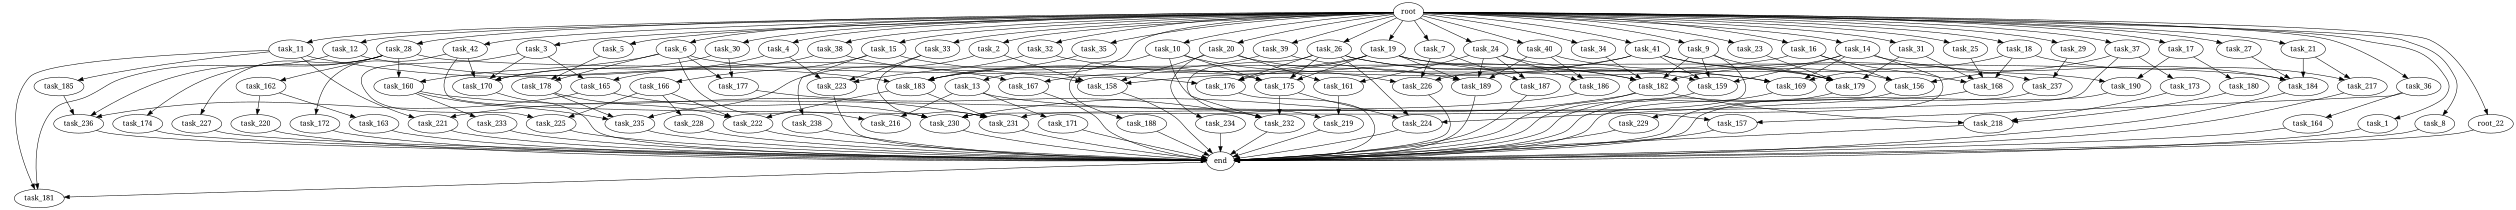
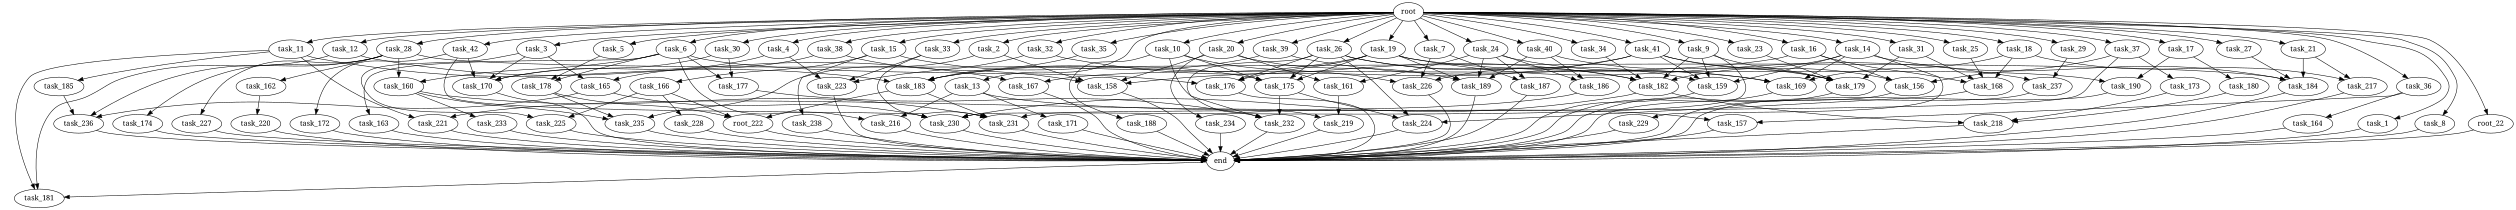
(326, 108) -> (545, 61)
(748, 124) -> (748, 124)
(1461, 140) -> (1037, 150)
